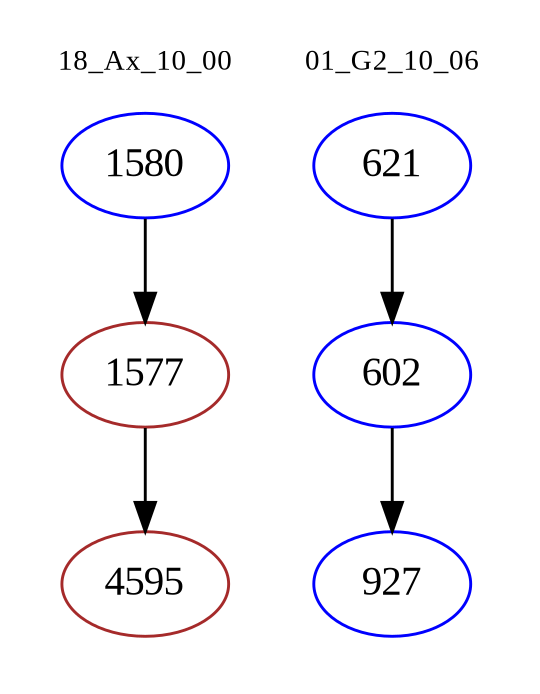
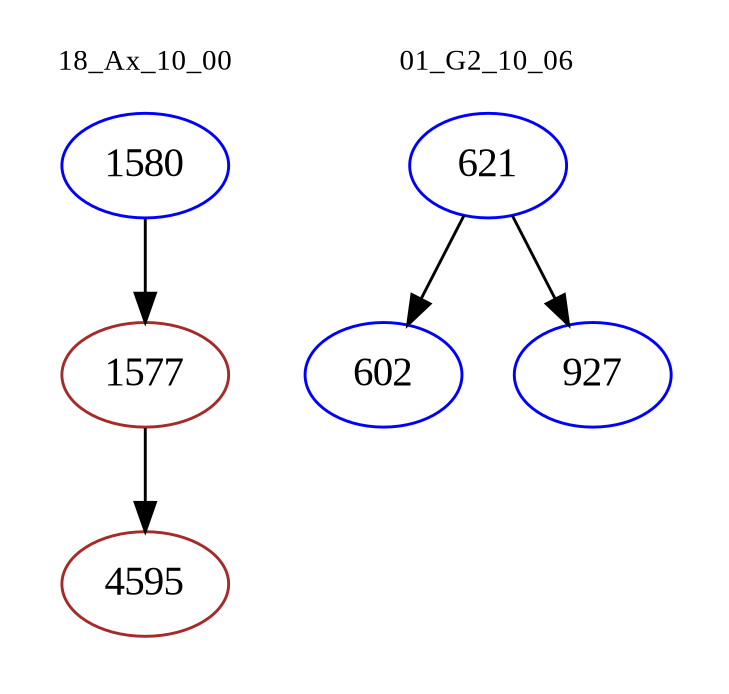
(392, 465) -> (534, 257)
